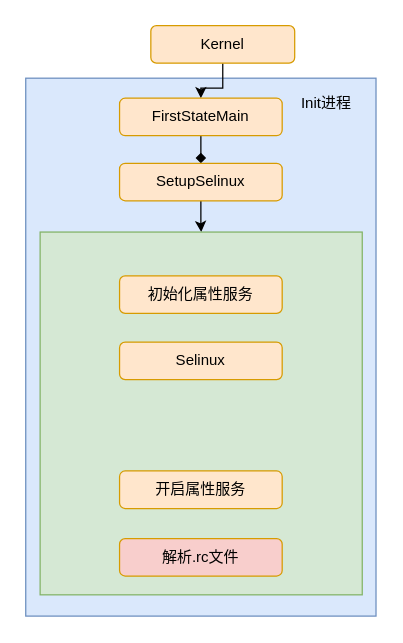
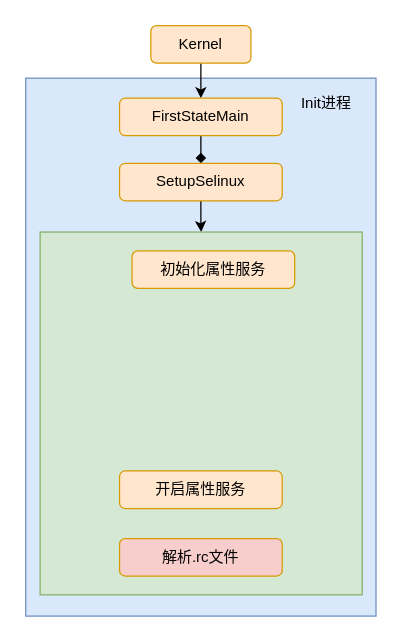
(223, 44) -> (201, 44)
(201, 294) -> (213, 269)
(201, 361) -> none
